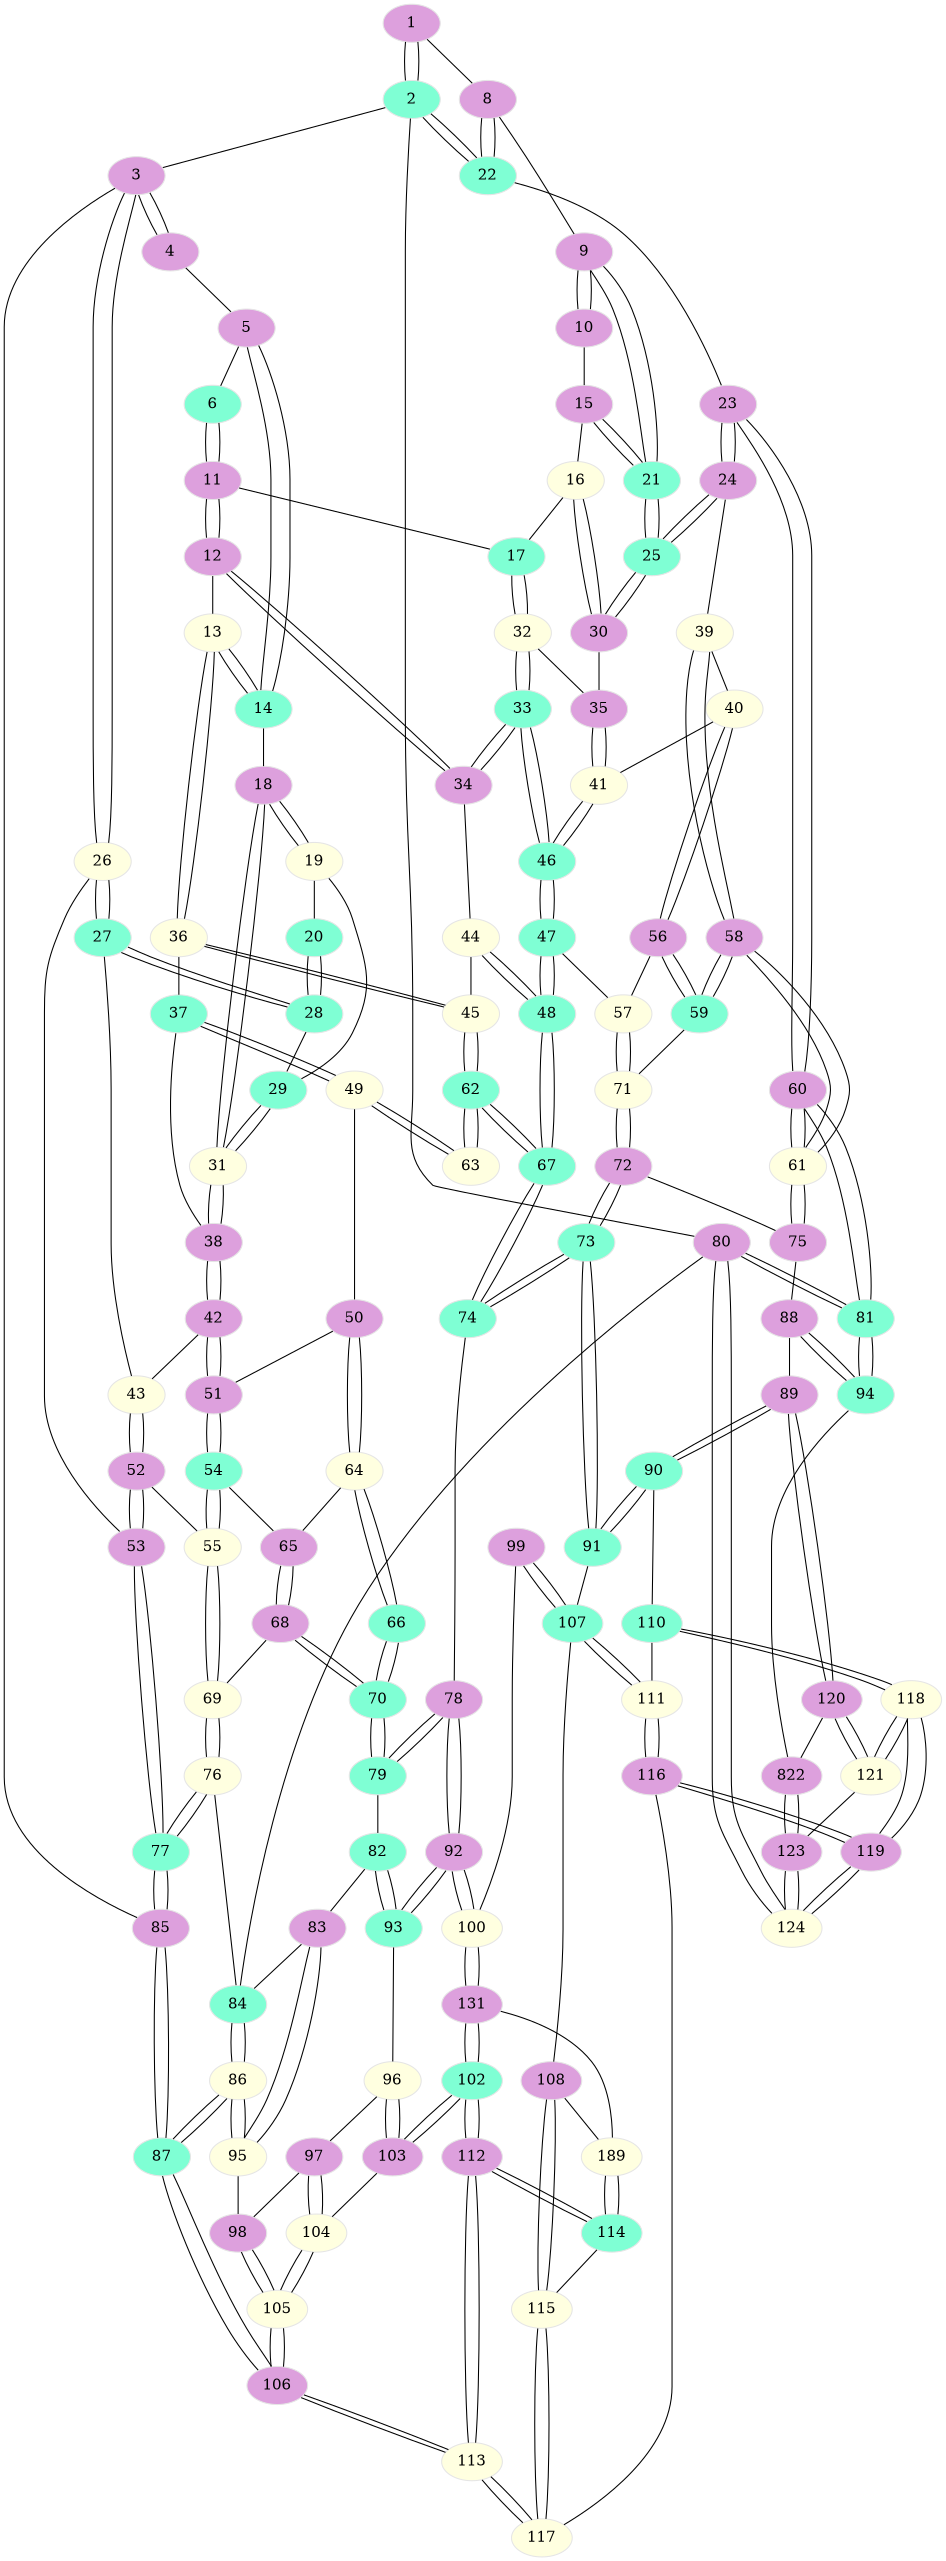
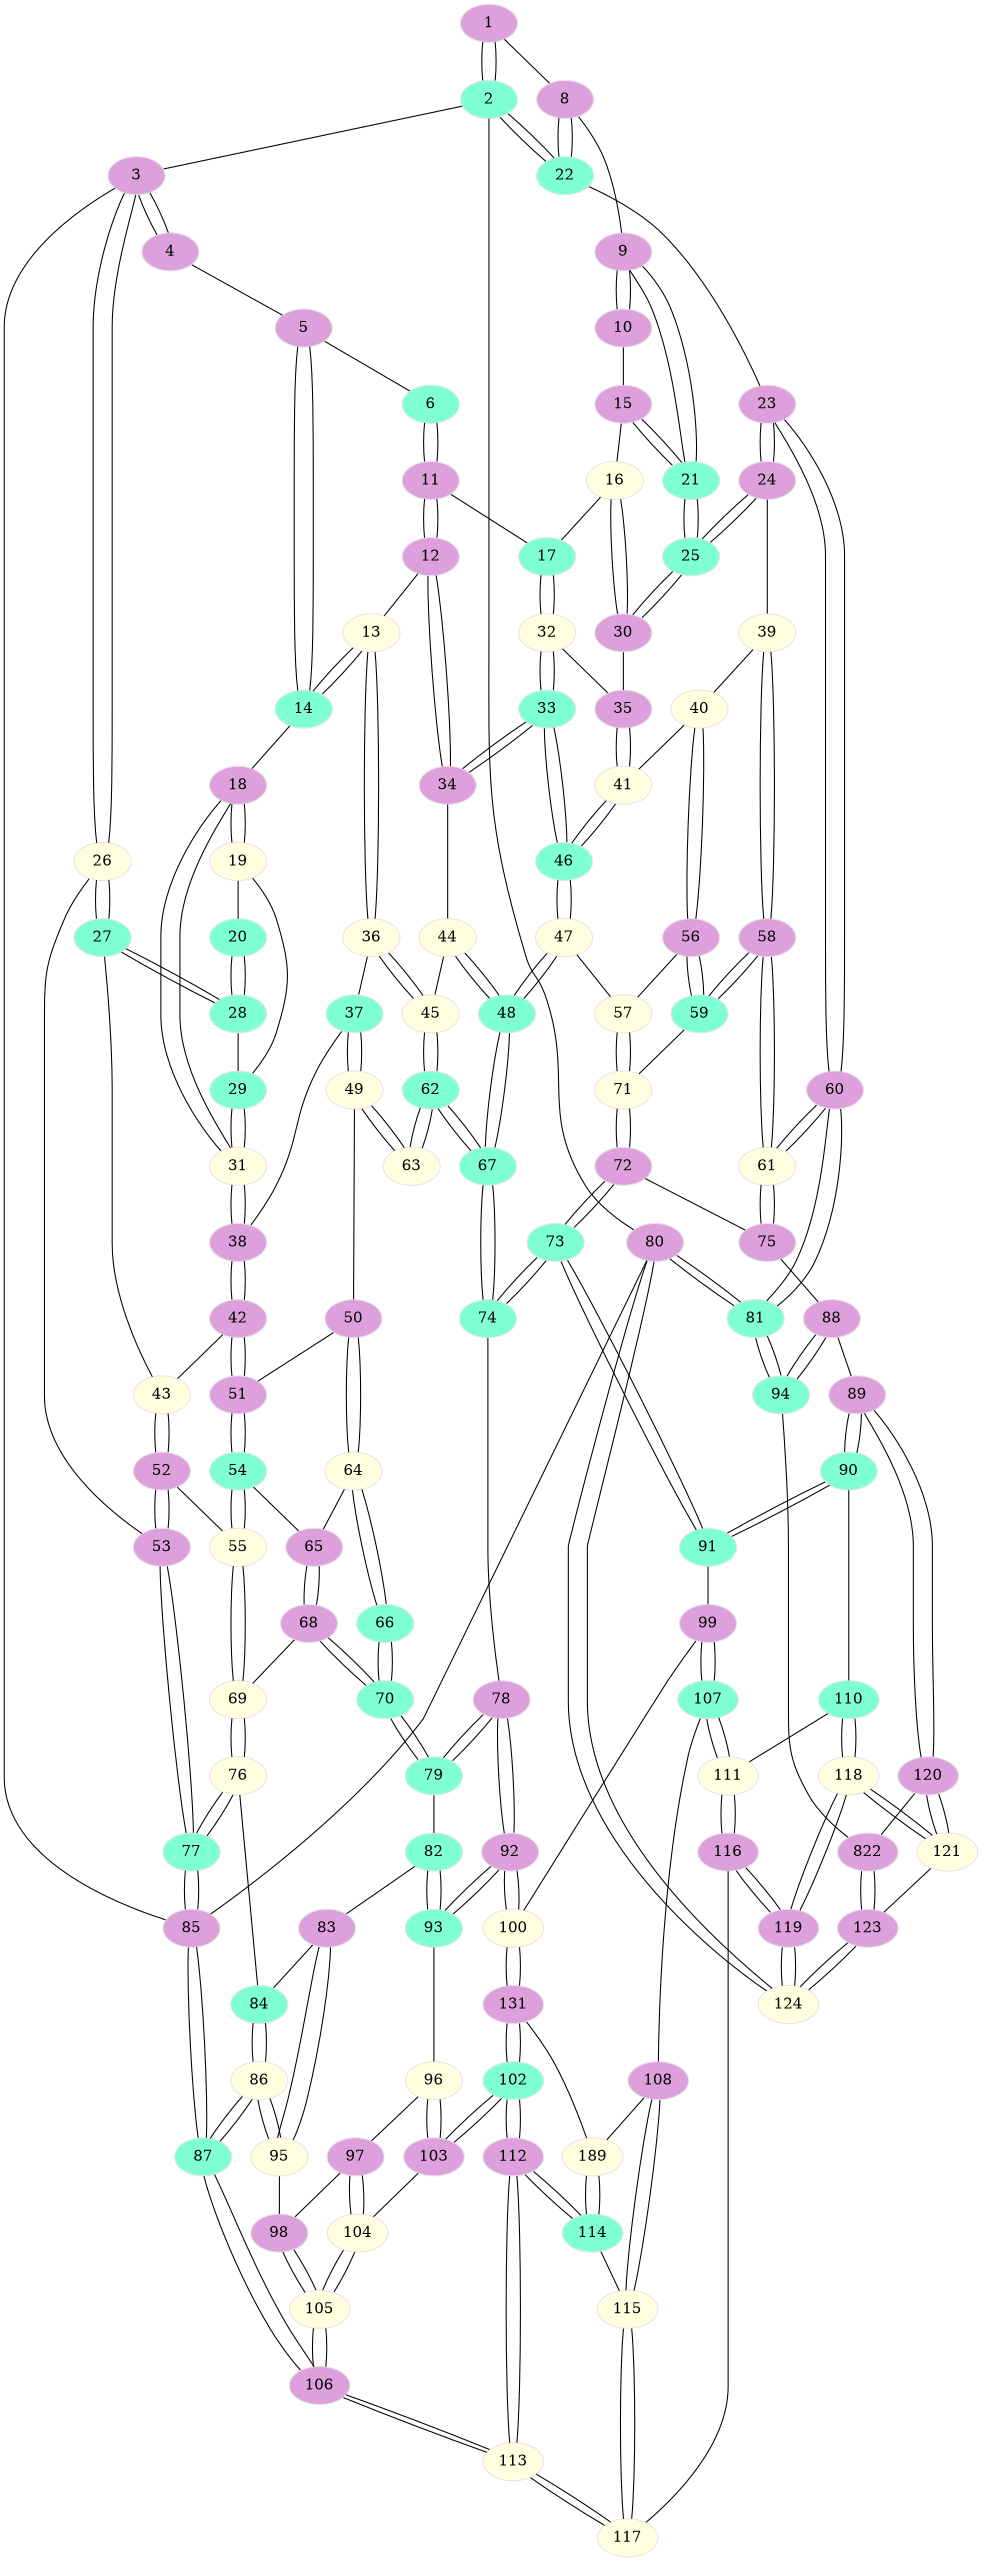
(547, 938) -> (564, 938)
(397, 1548) -> (472, 1620)
(583, 1585) -> (708, 1585)
